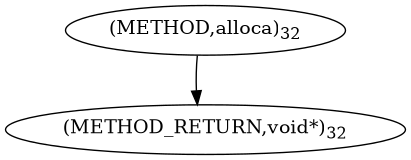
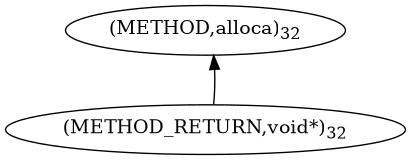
(196, 73) -> (215, 87)
